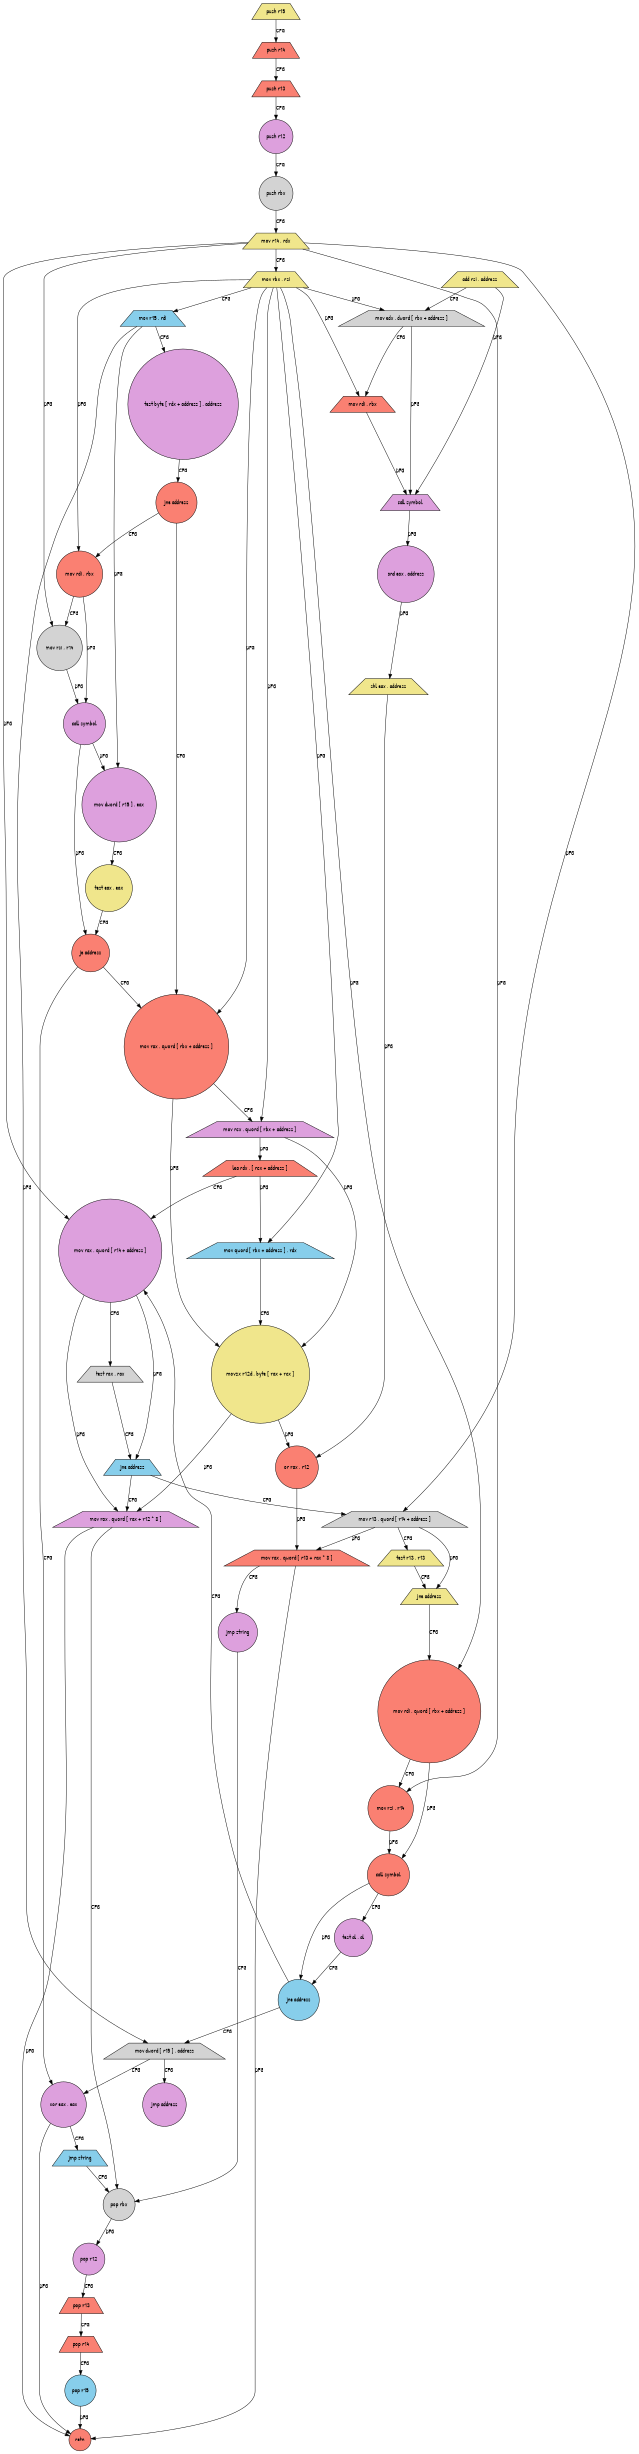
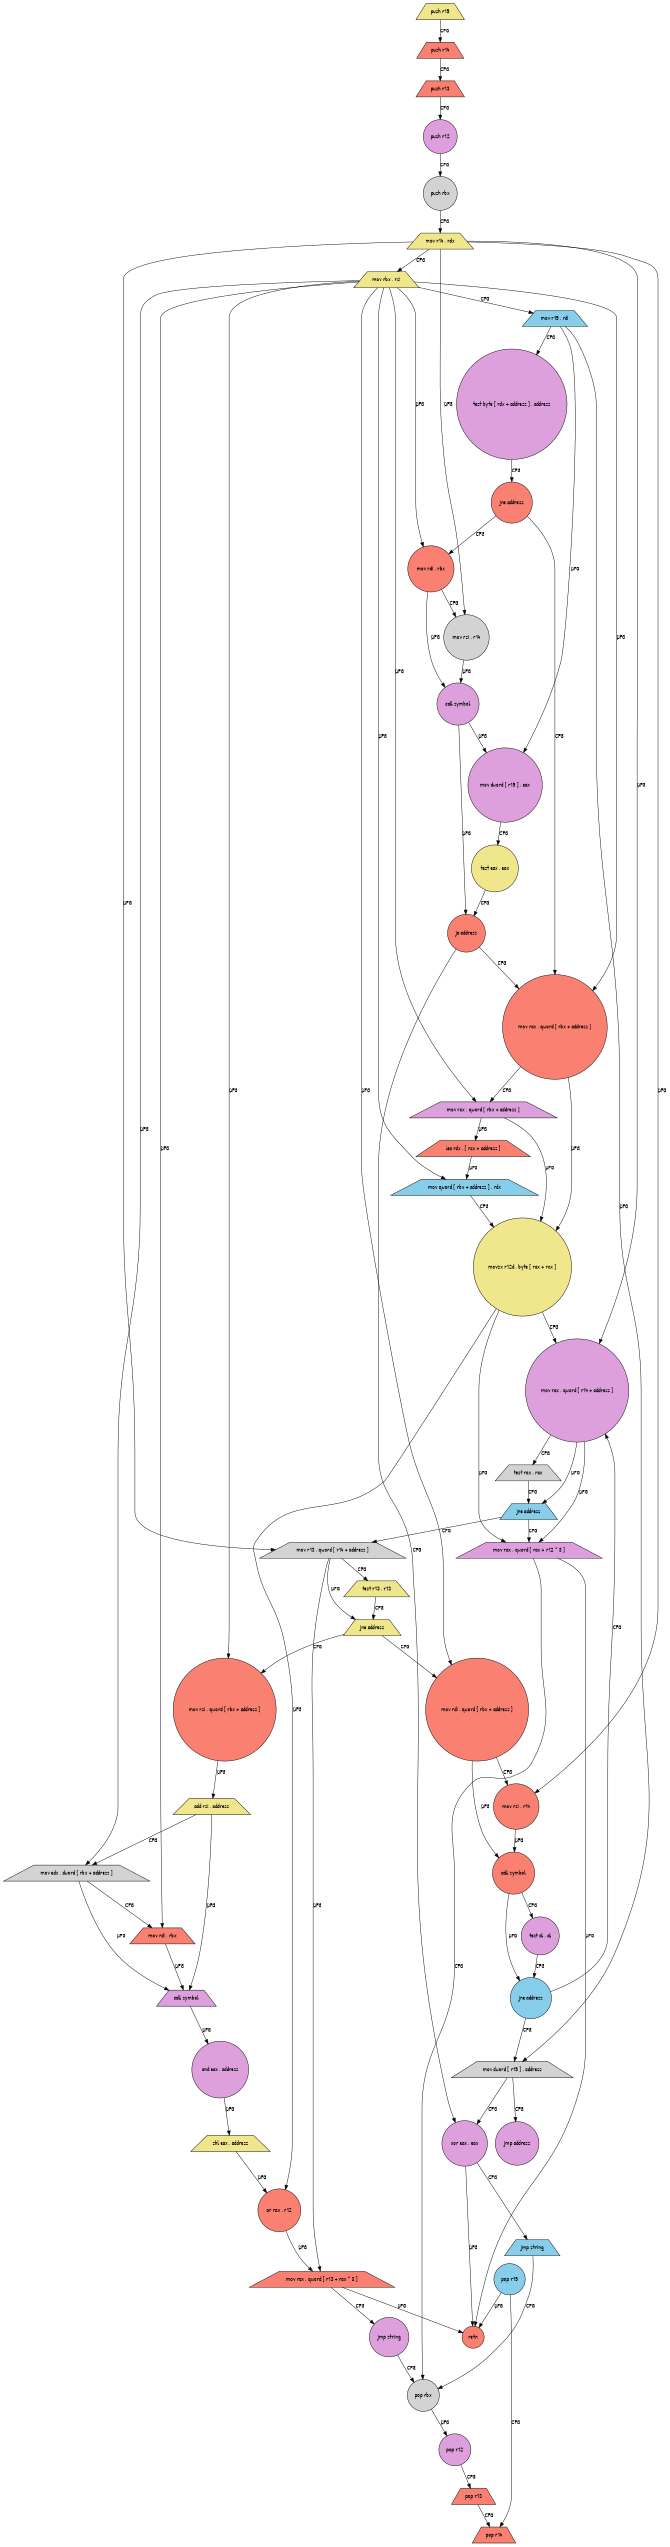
(194, 1193) -> (548, 1325)
none -> (225, 1710)
(81, 2361) -> (511, 2410)
